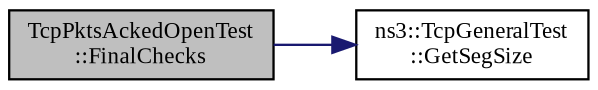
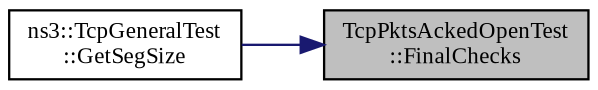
(303, 45) -> (271, 45)
